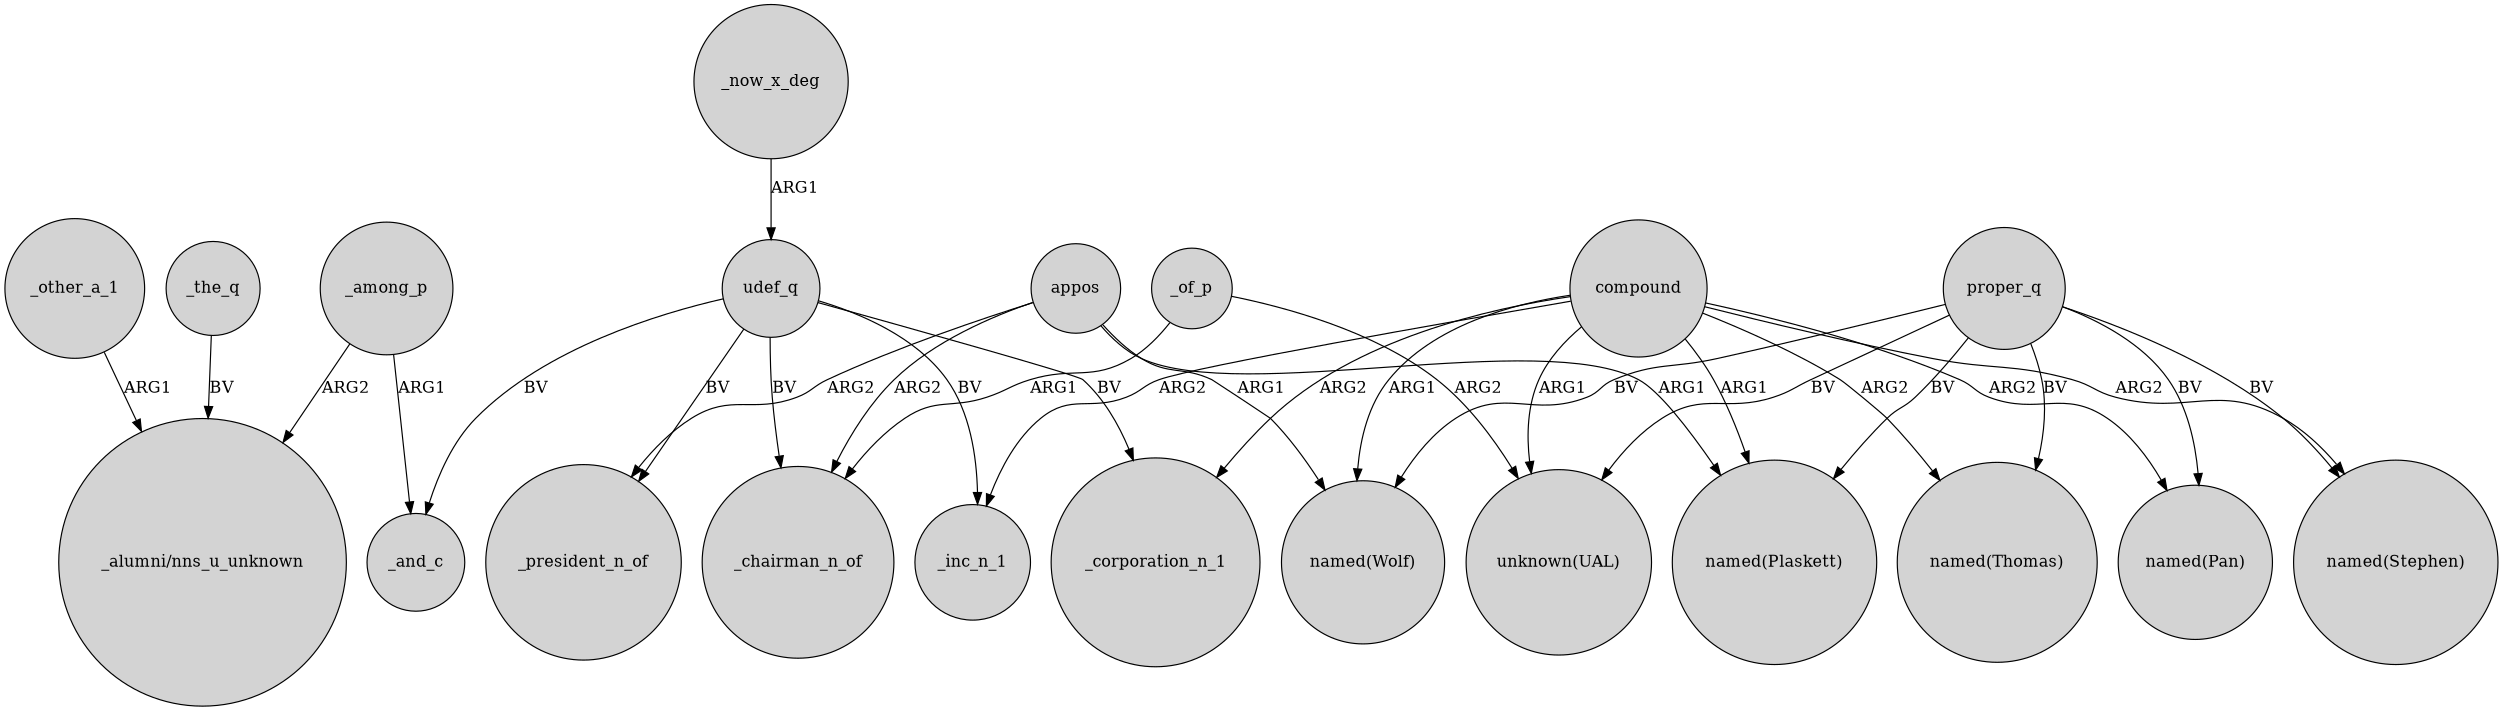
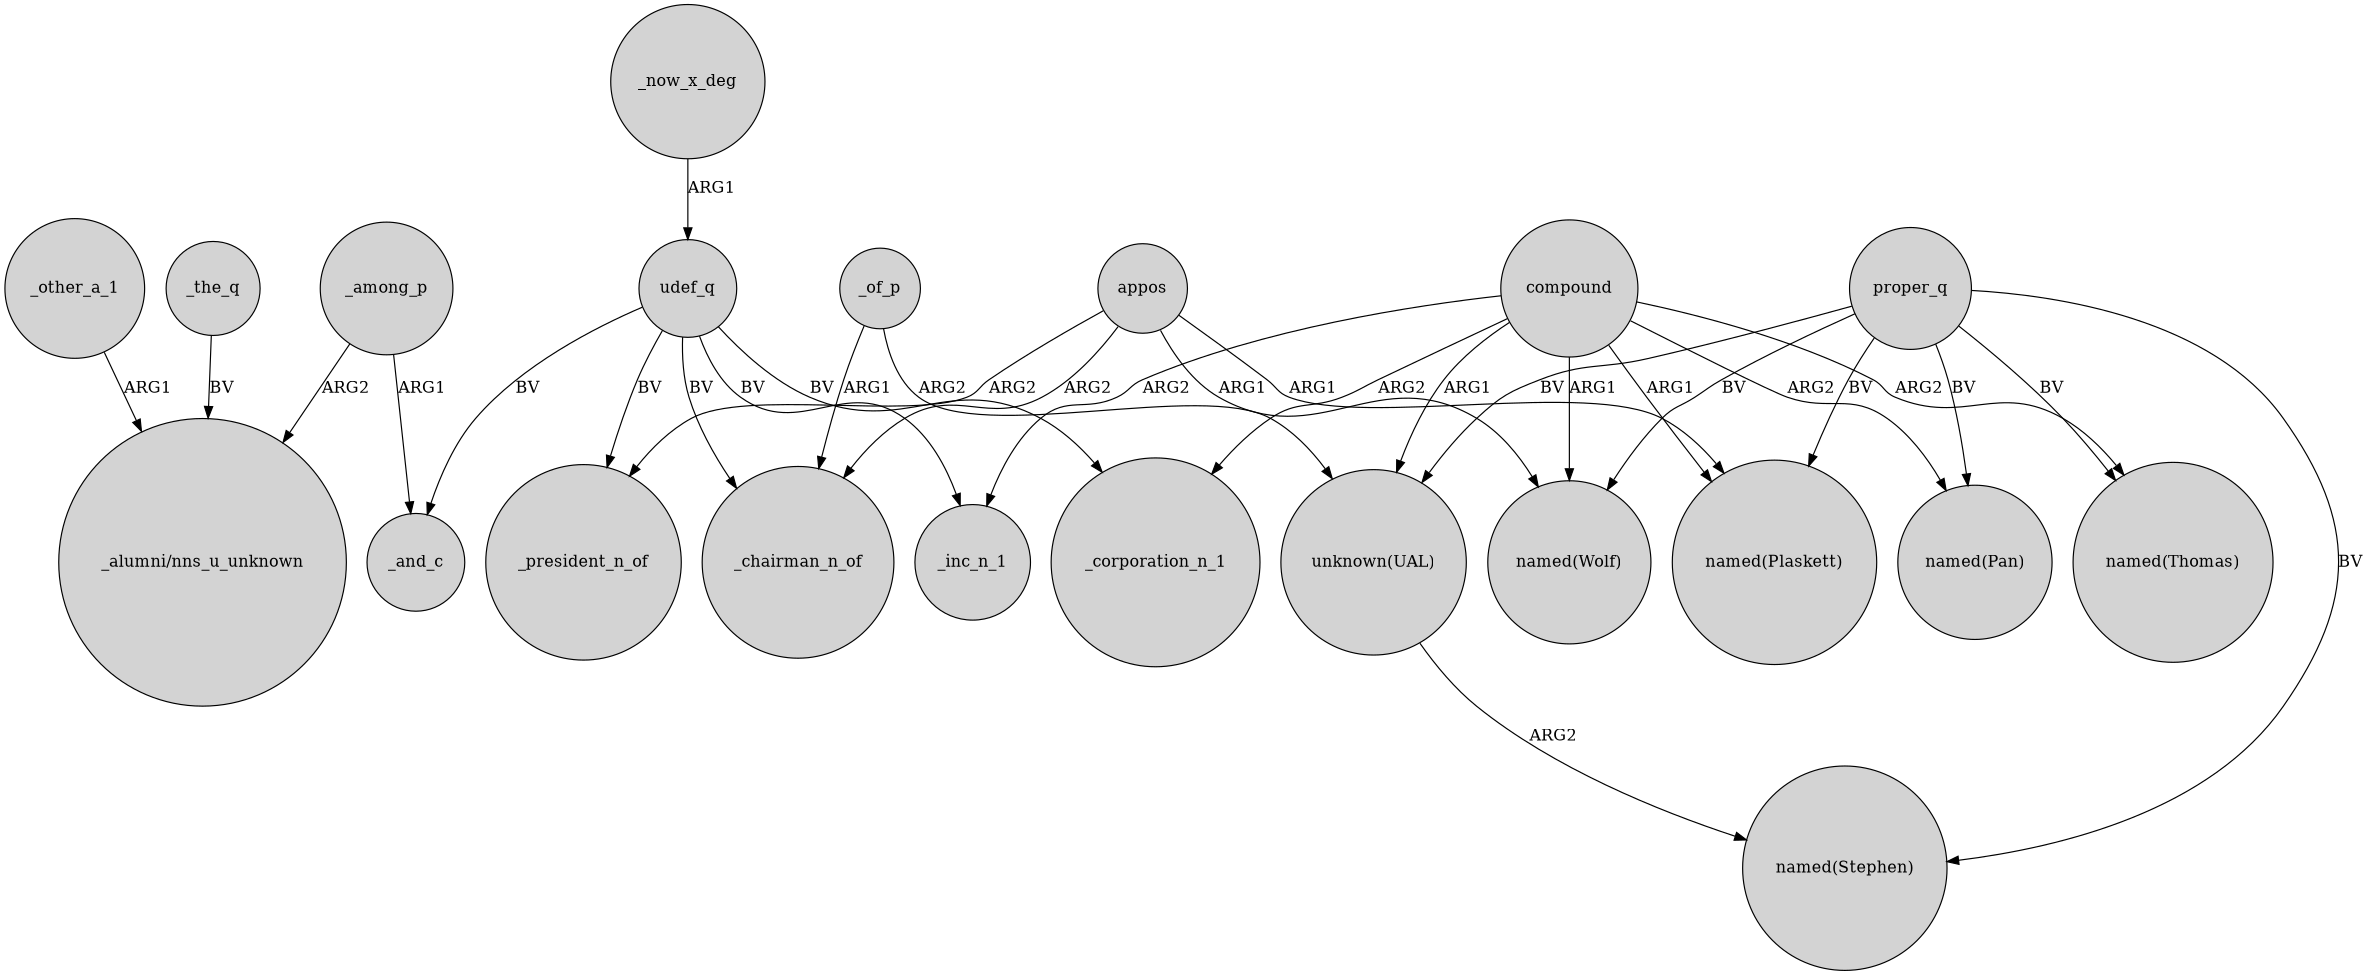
(2030, 371) -> (1563, 763)
